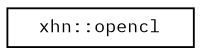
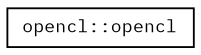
(101, 28) -> (101, 28)
